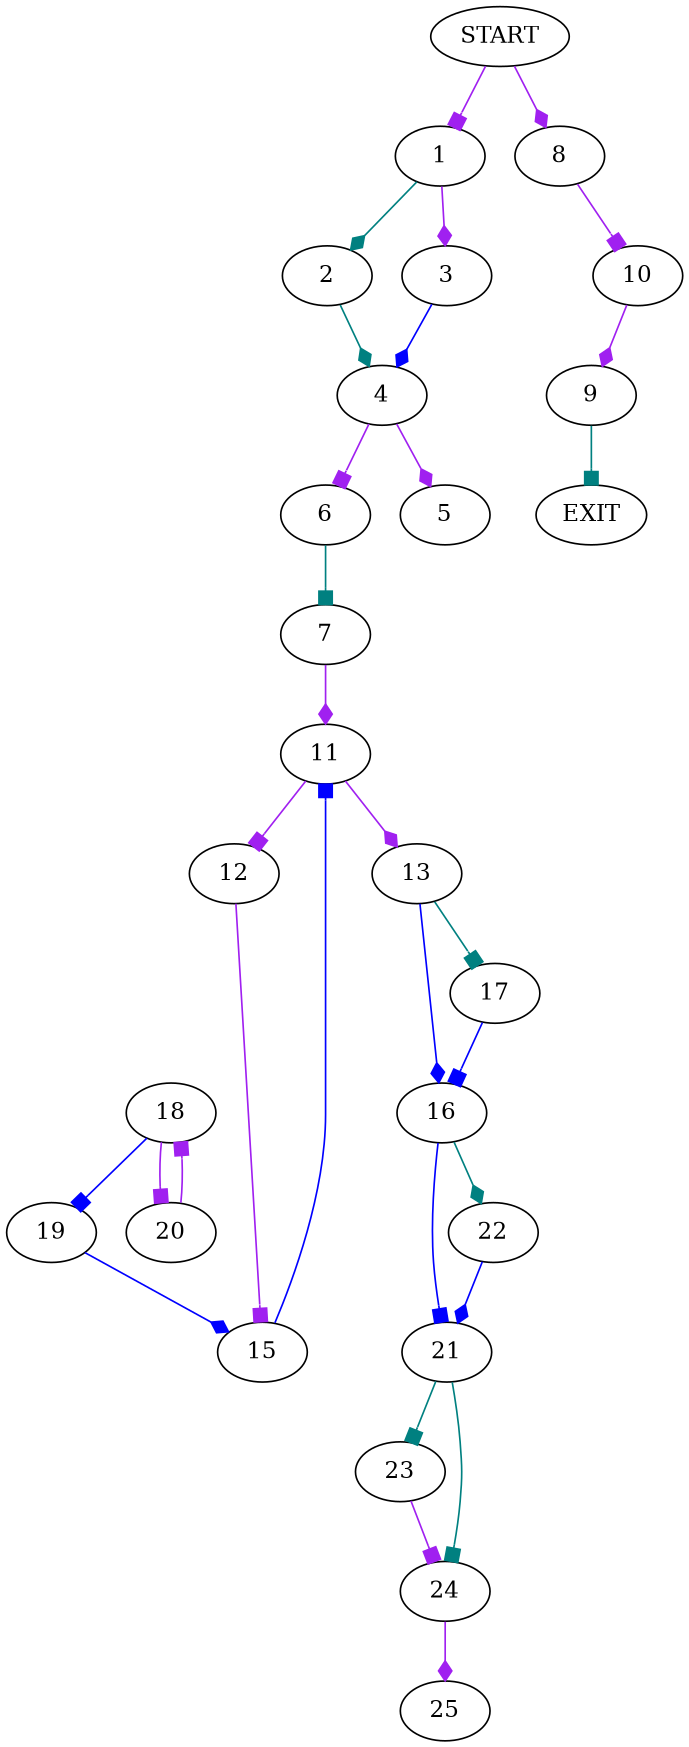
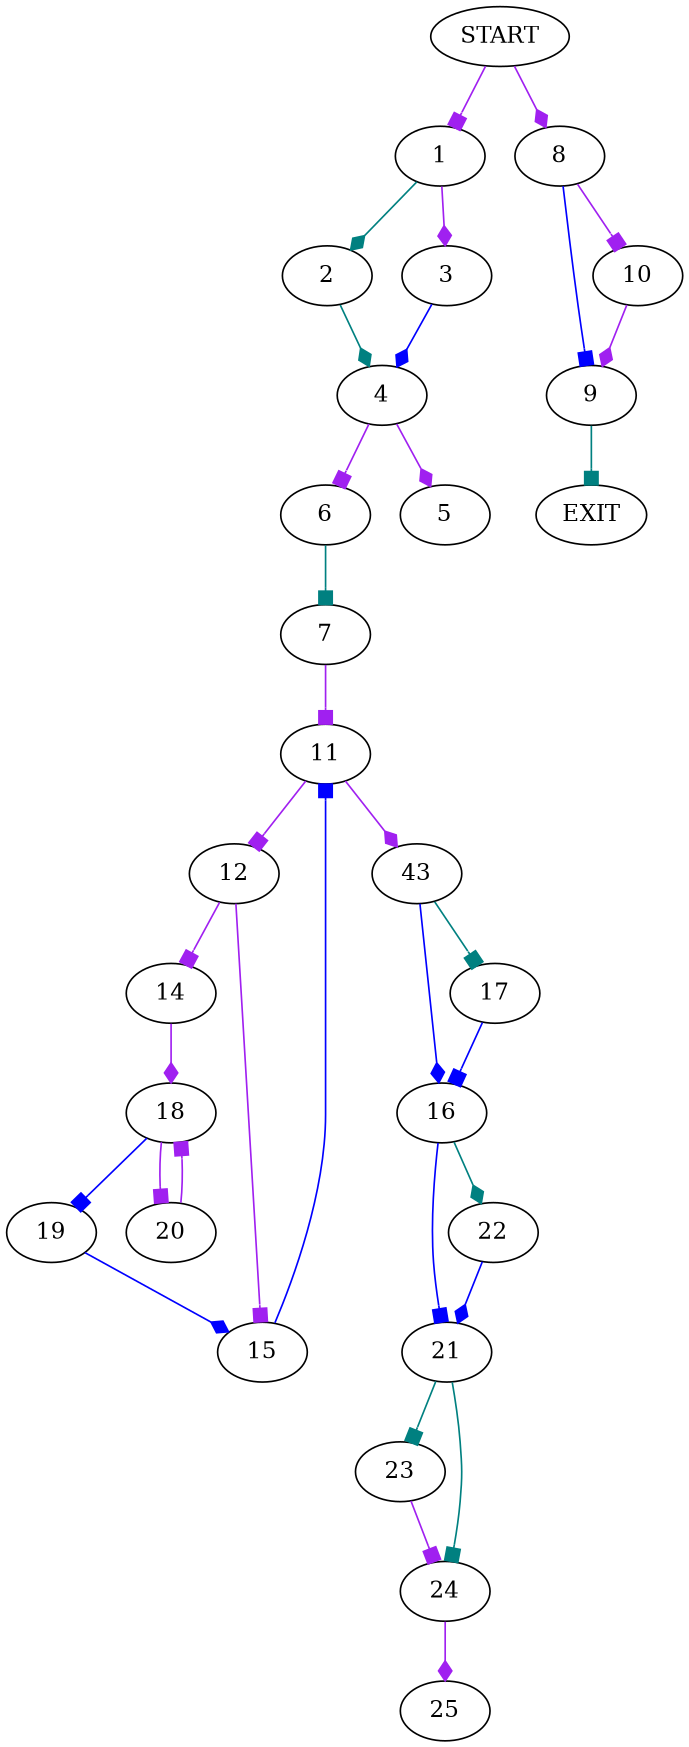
none -> (573, 268)
(326, 686) -> (326, 686)
(417, 874) -> (417, 874)
none -> (171, 993)
